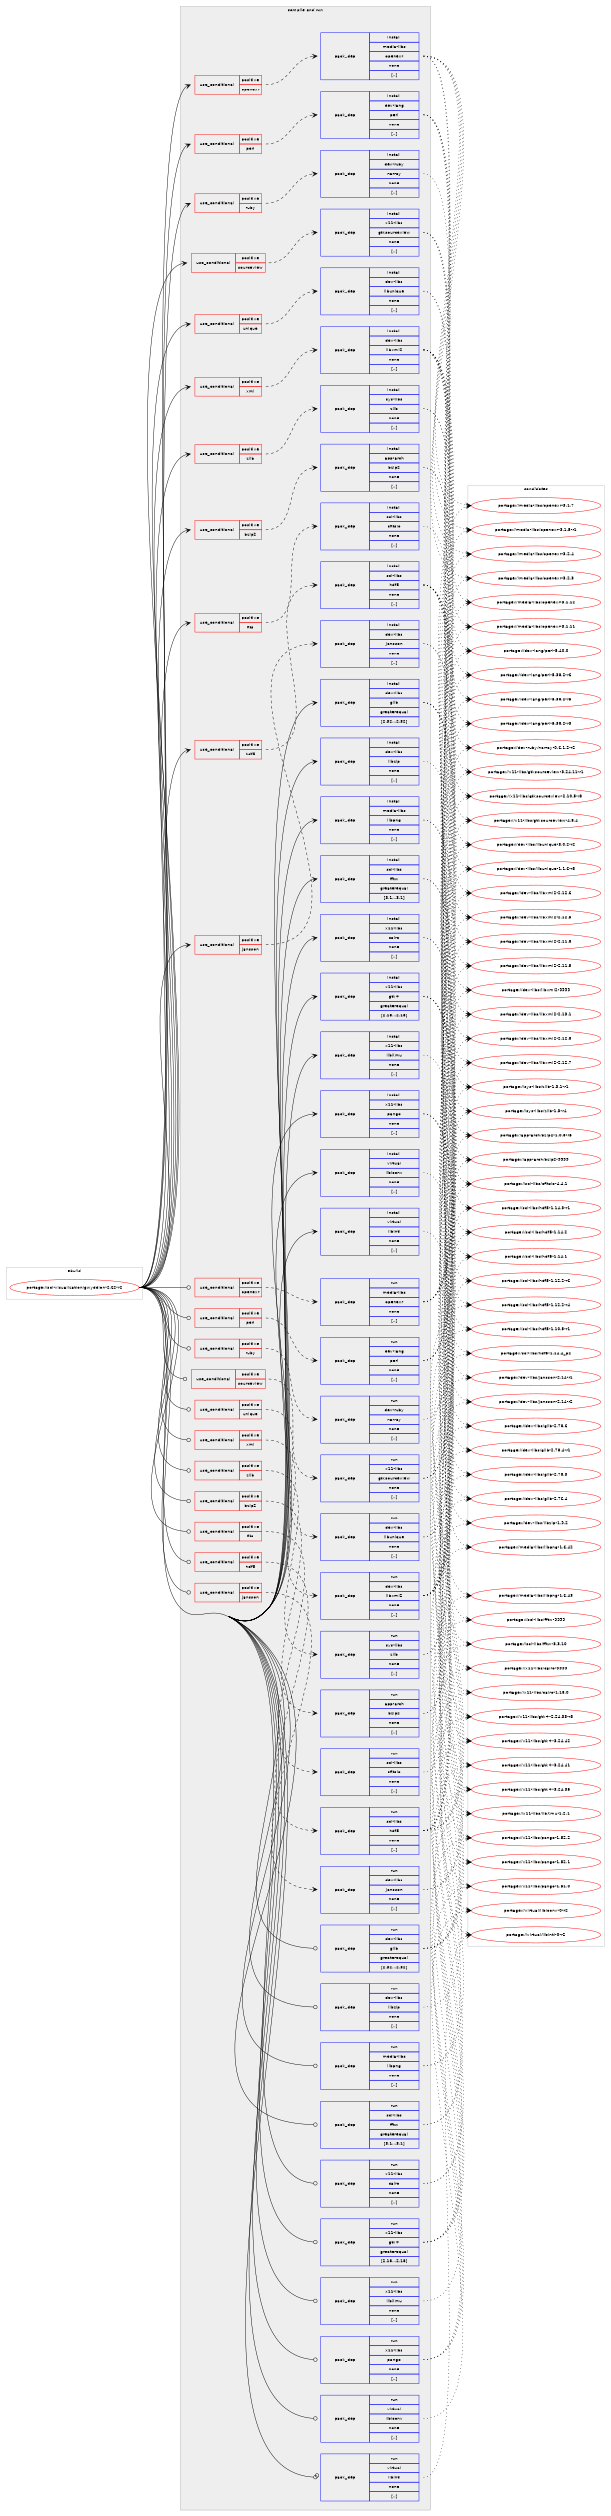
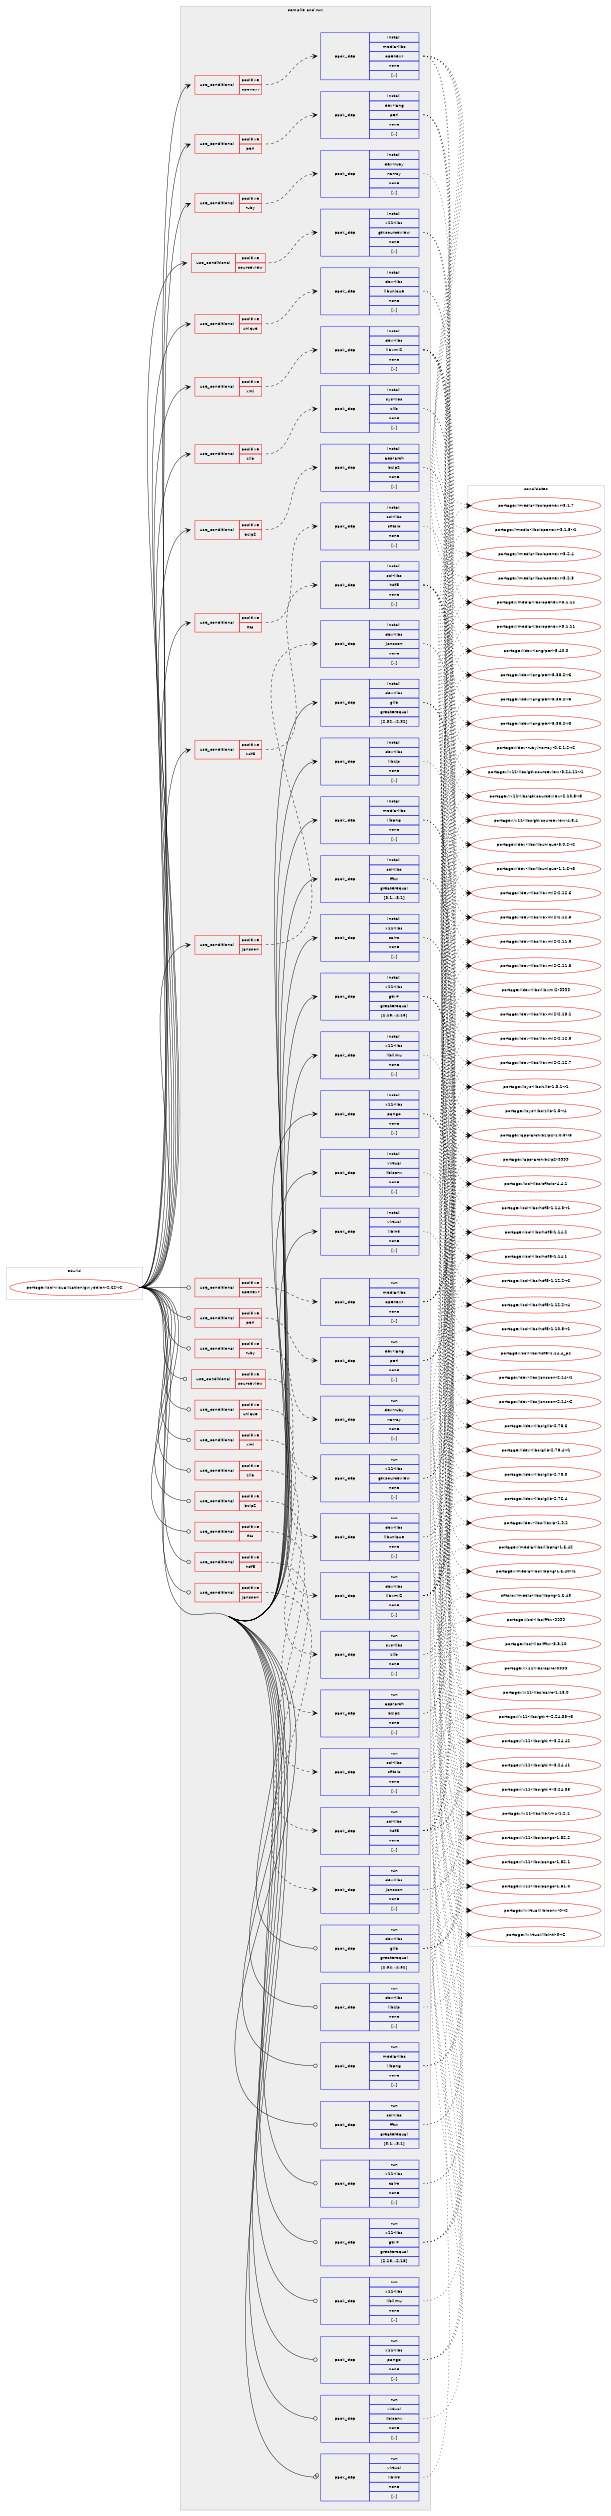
none -> (536, 1571)
(536, 1596) -> (536, 1596)
